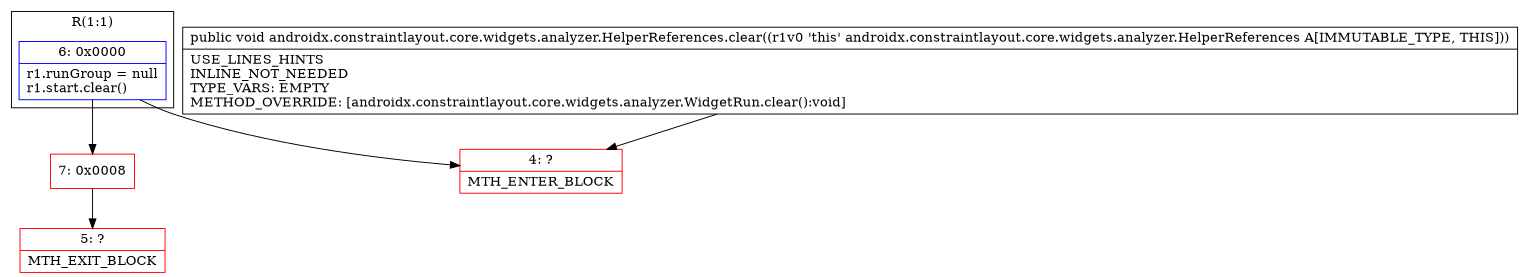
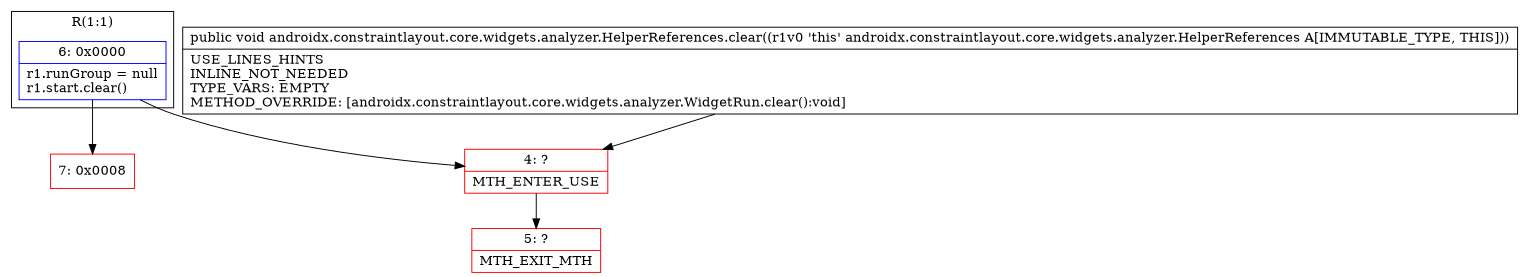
(541, 182) -> (536, 182)
(93, 204) -> (536, 206)
(93, 261) -> (536, 261)
